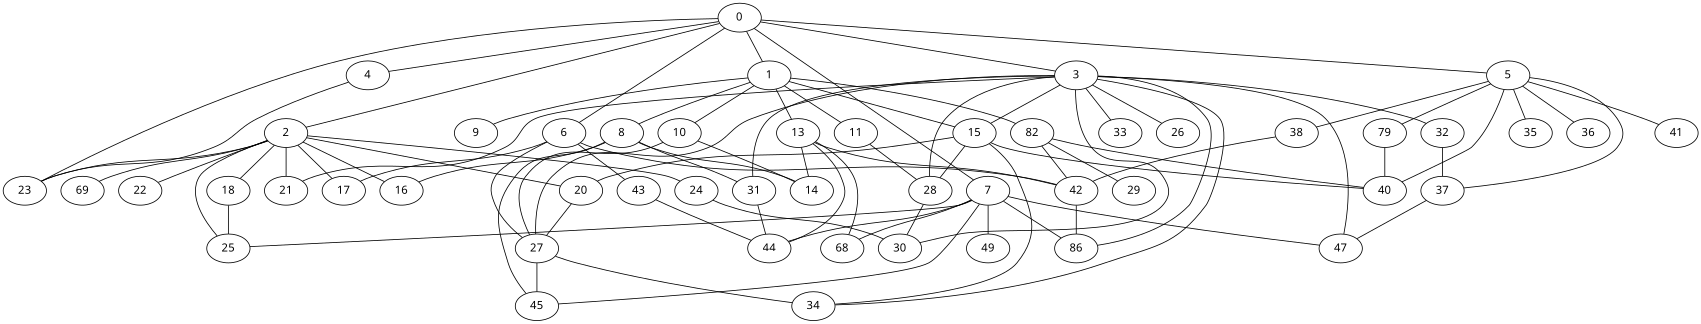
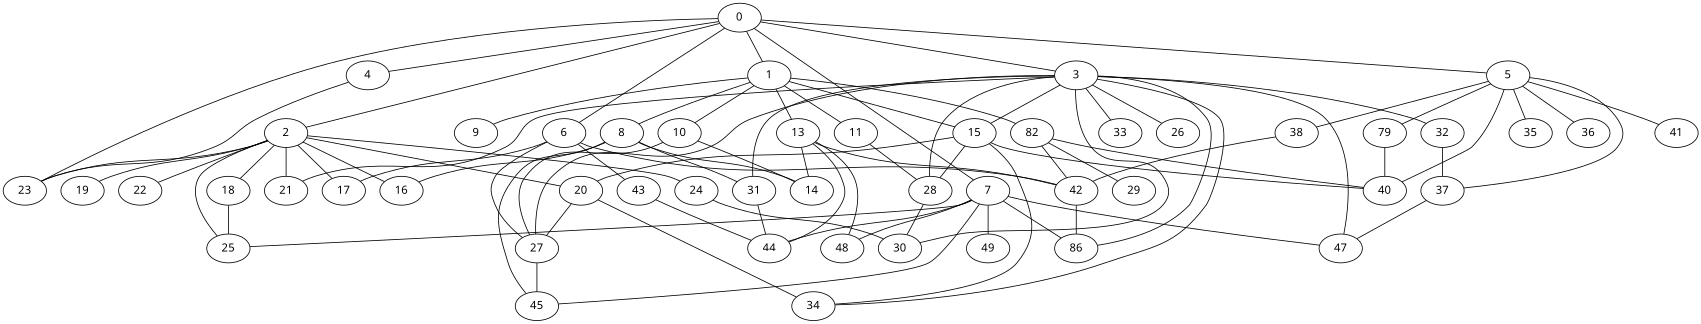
(83, 191) -> (83, 191)
(842, 248) -> (842, 248)
(673, 284) -> (697, 248)
